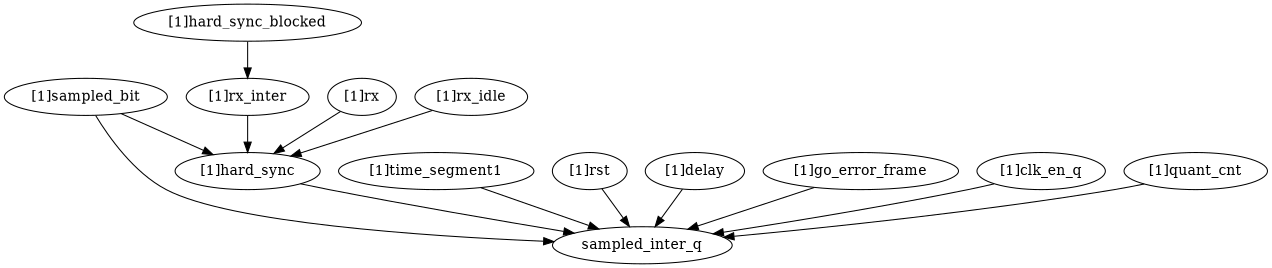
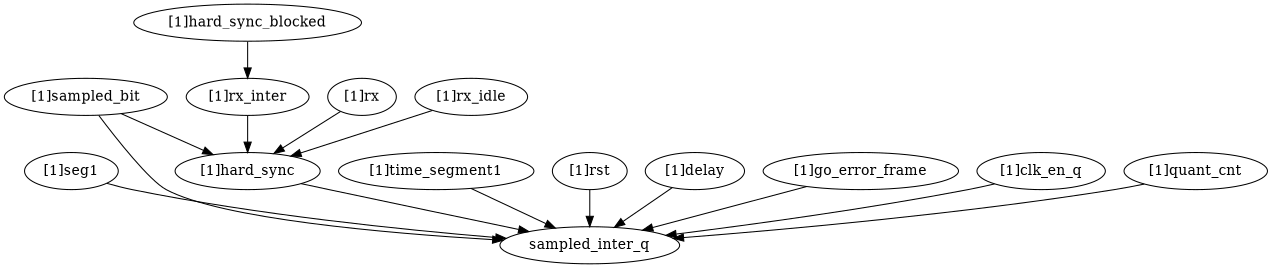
none -> (71, 171)
